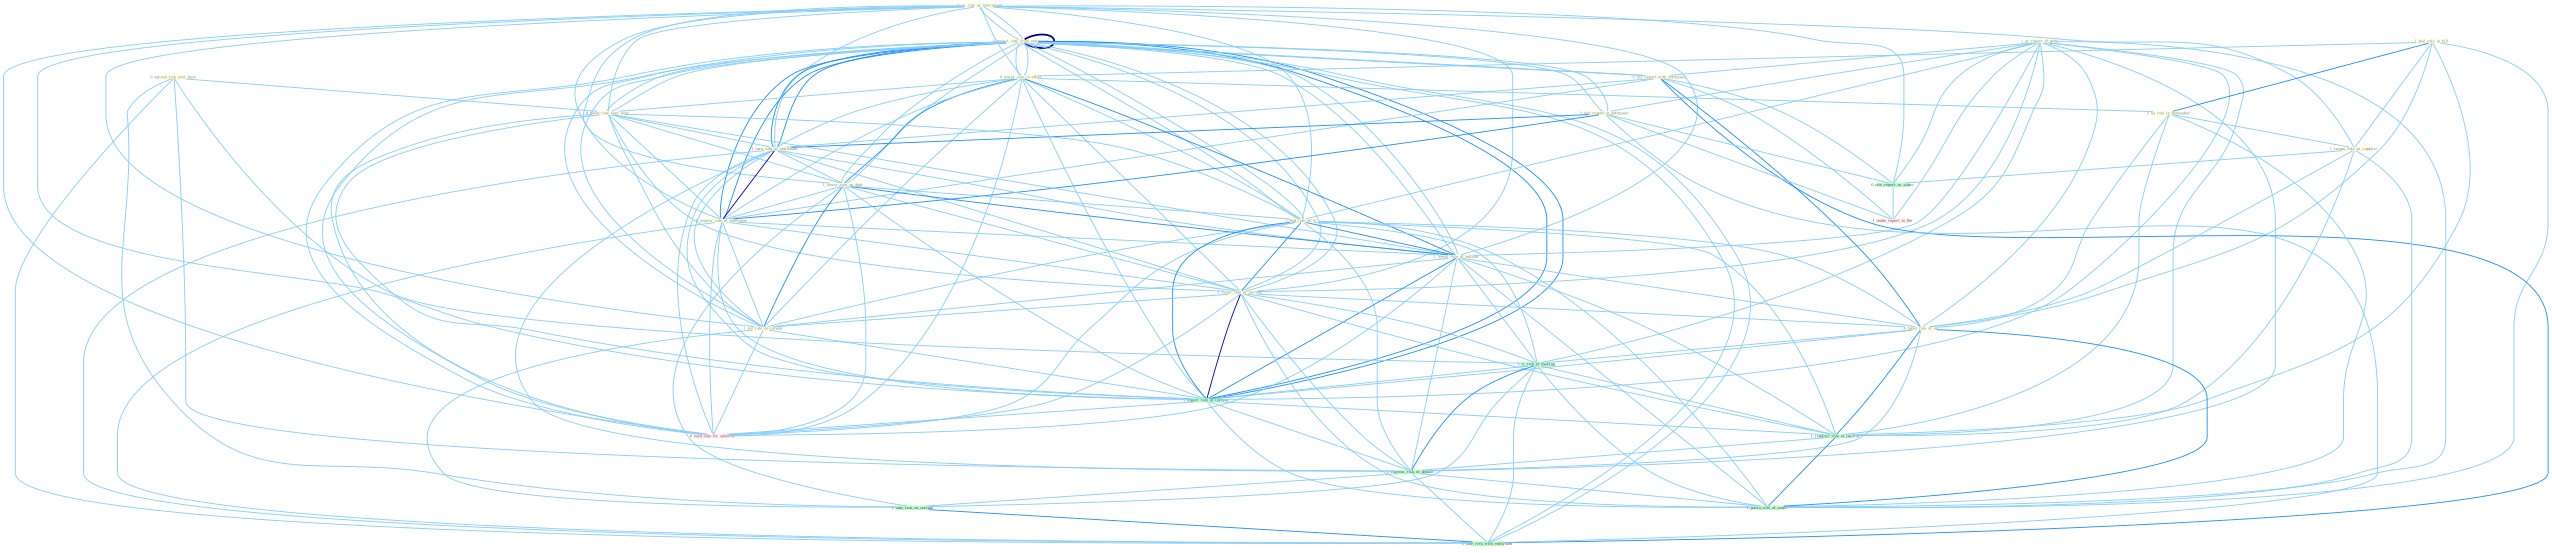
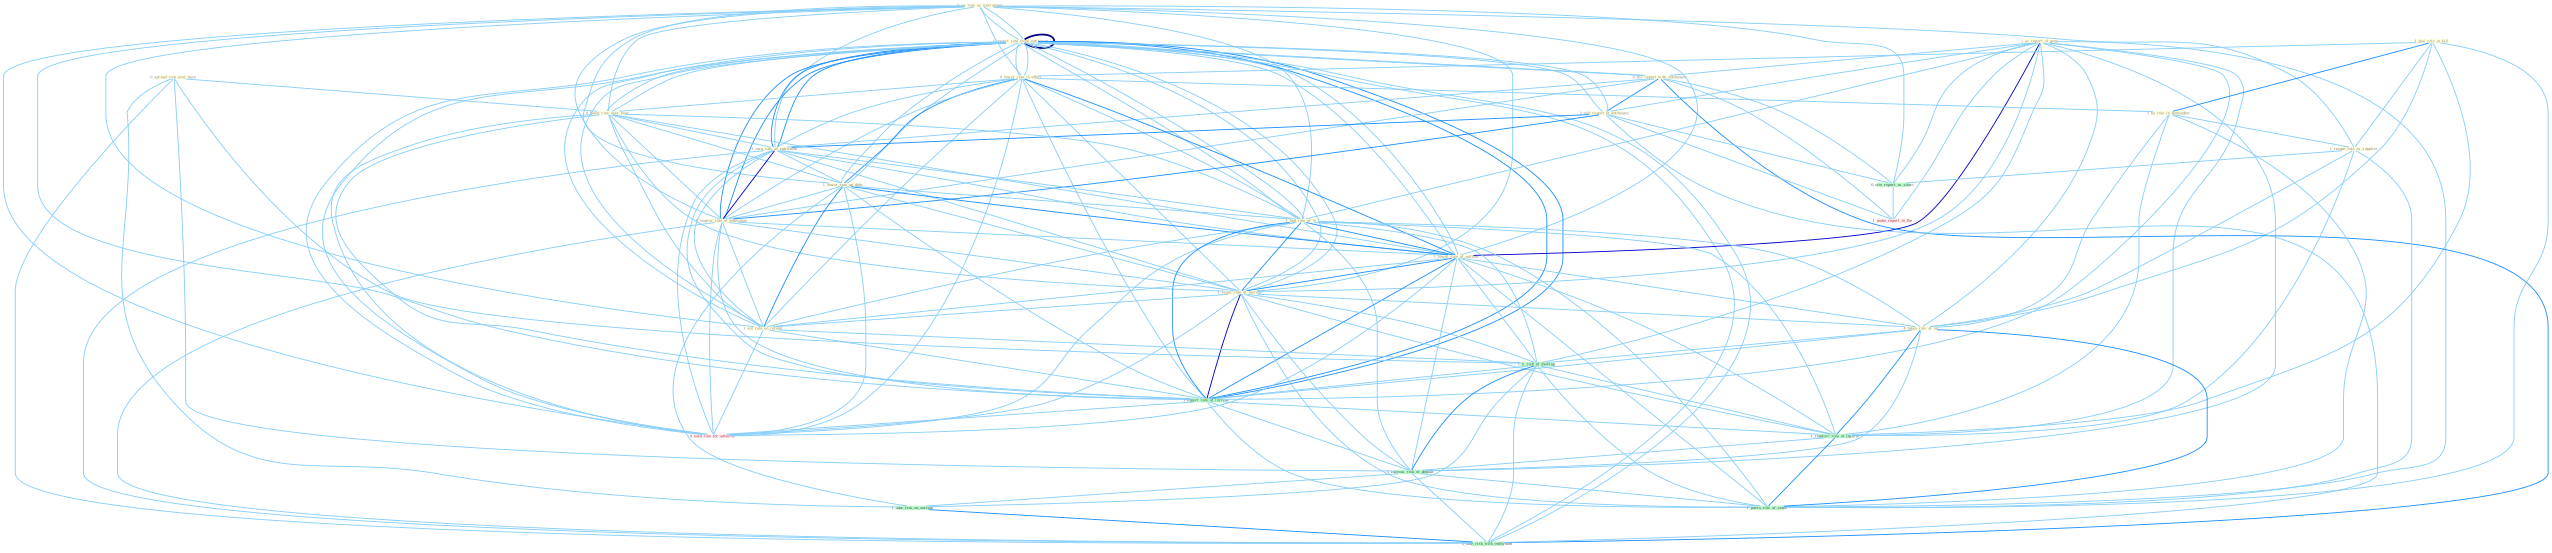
(1814, 205) -> (1640, 90)
(1805, 240) -> (1805, 240)
none -> (1349, 275)
(765, 451) -> (1154, 199)
(472, 485) -> (1150, 346)
